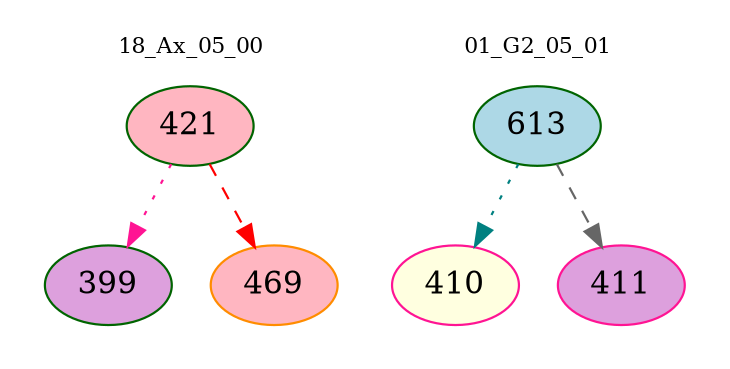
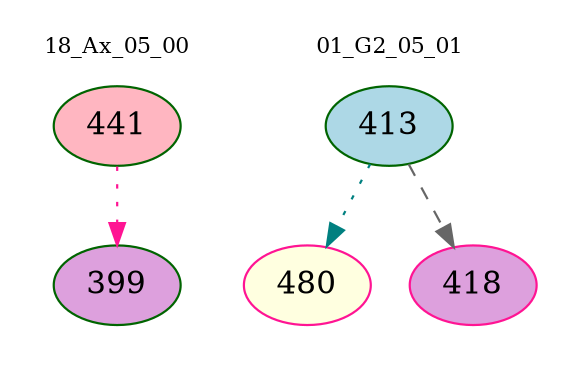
(190, 126) -> (117, 126)
(537, 126) -> (389, 126)
(274, 285) -> none
(455, 285) -> (307, 285)
(621, 285) -> (473, 285)
